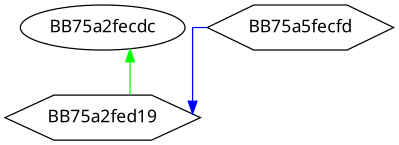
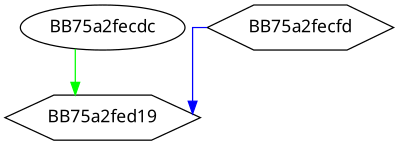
(300, 28) -> (300, 28)
(130, 78) -> (75, 66)
